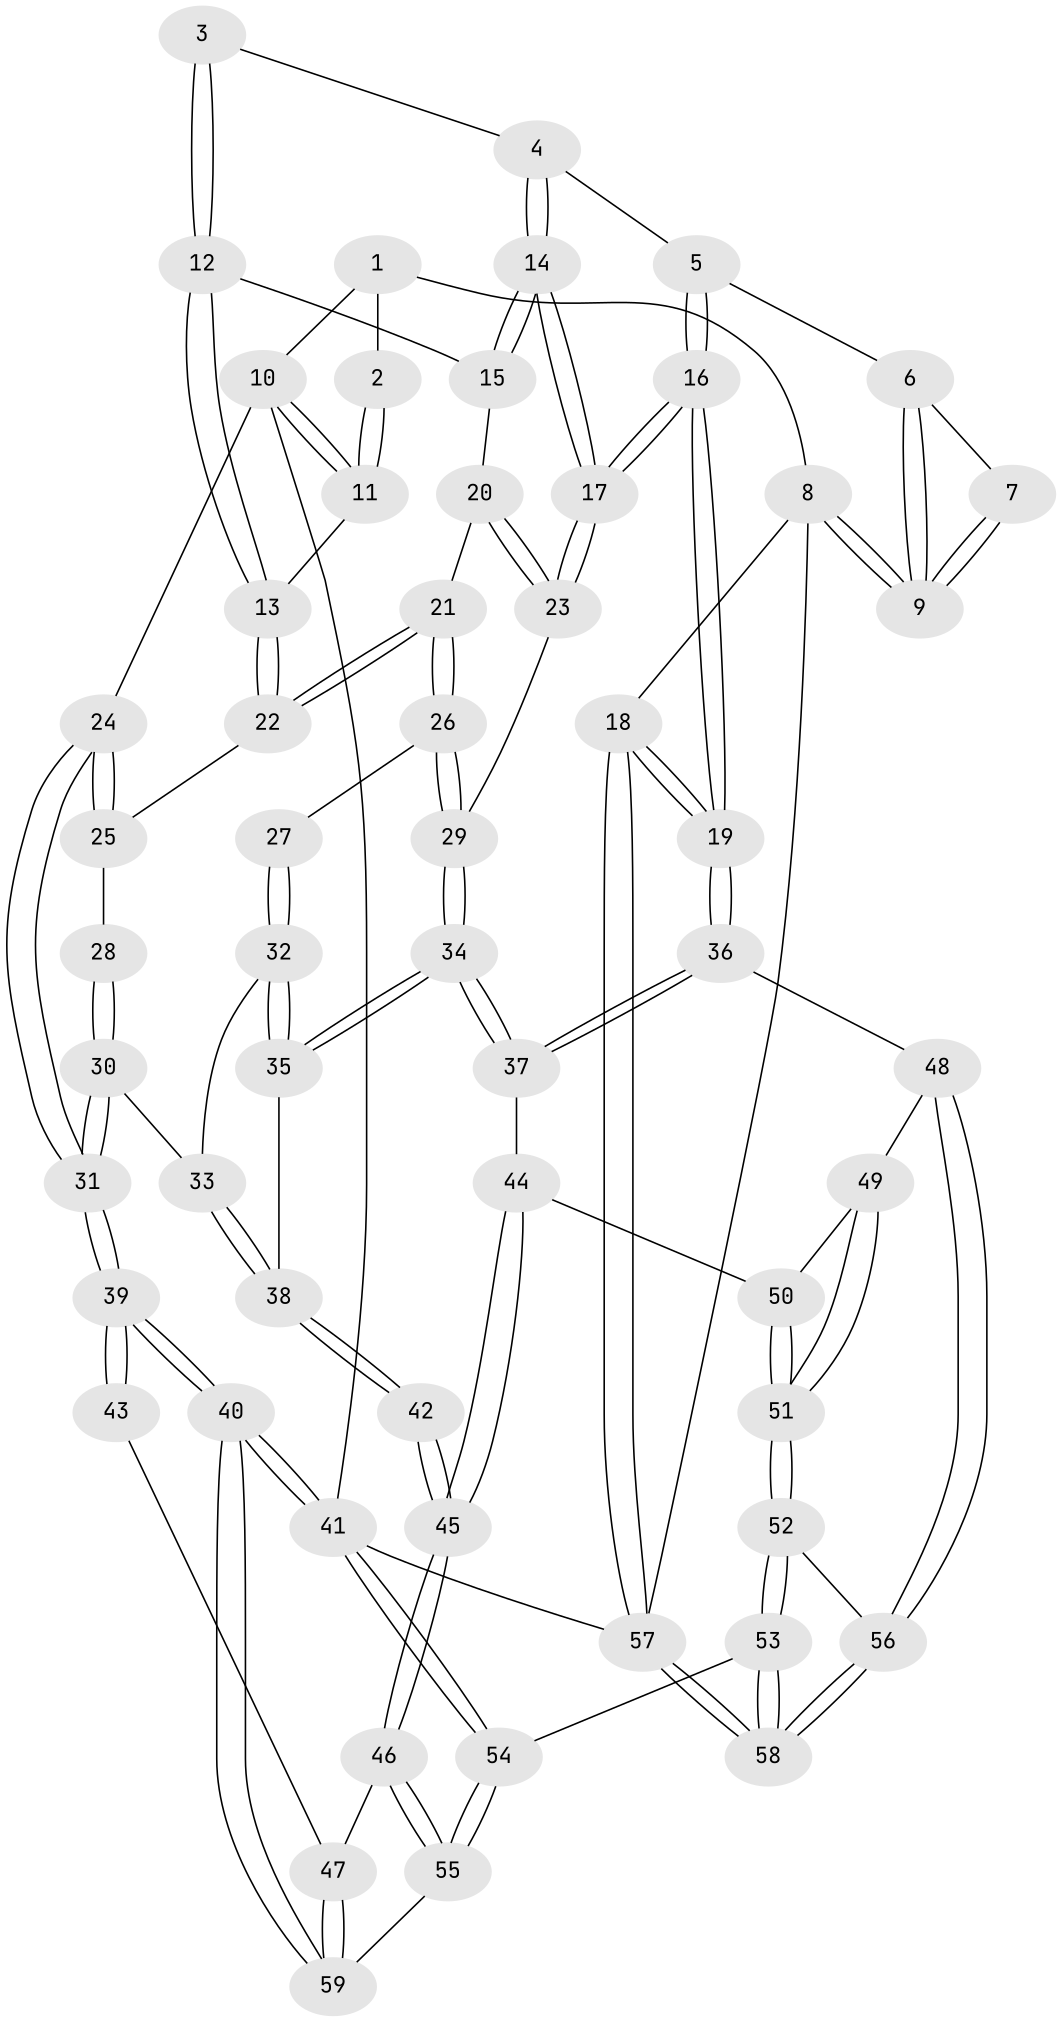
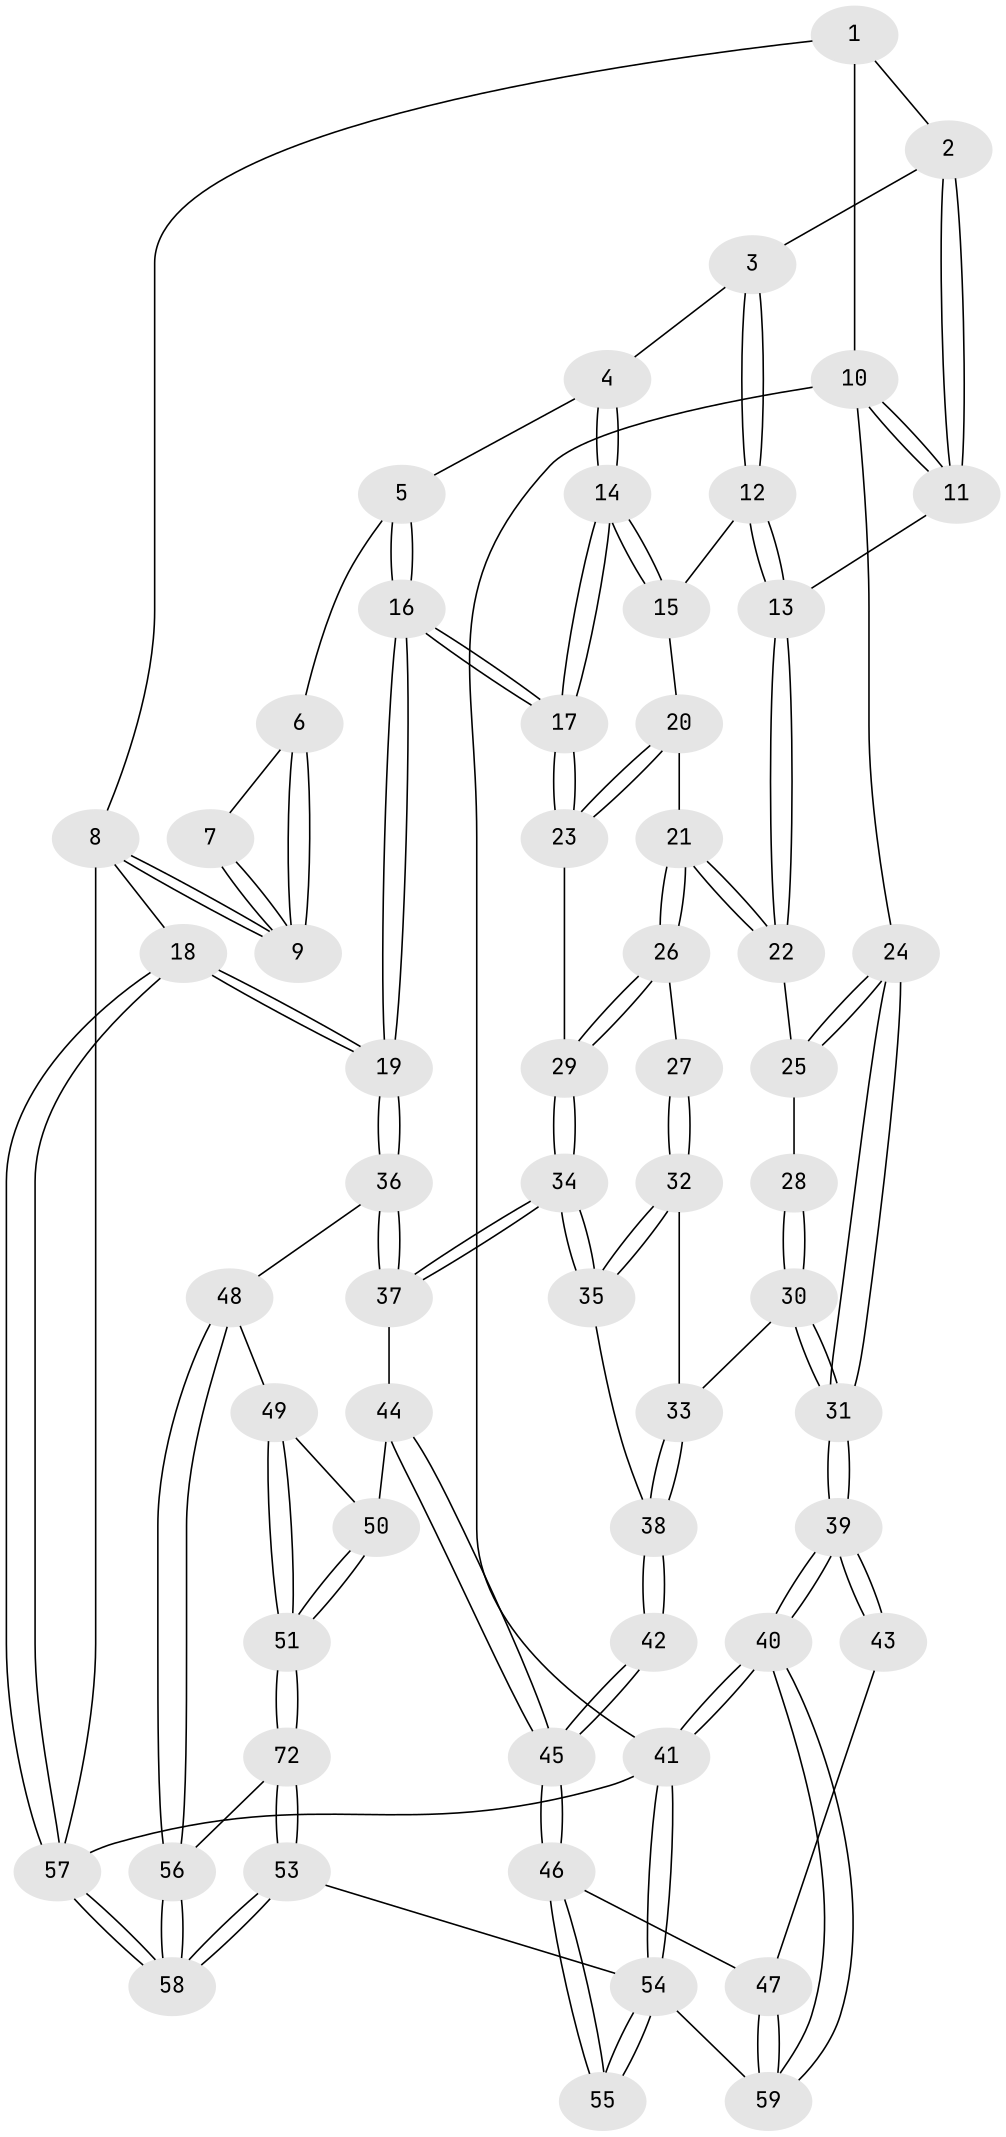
none -> (844, 211)
(781, 1527) -> (287, 1757)
(391, 1929) -> (711, 2044)
